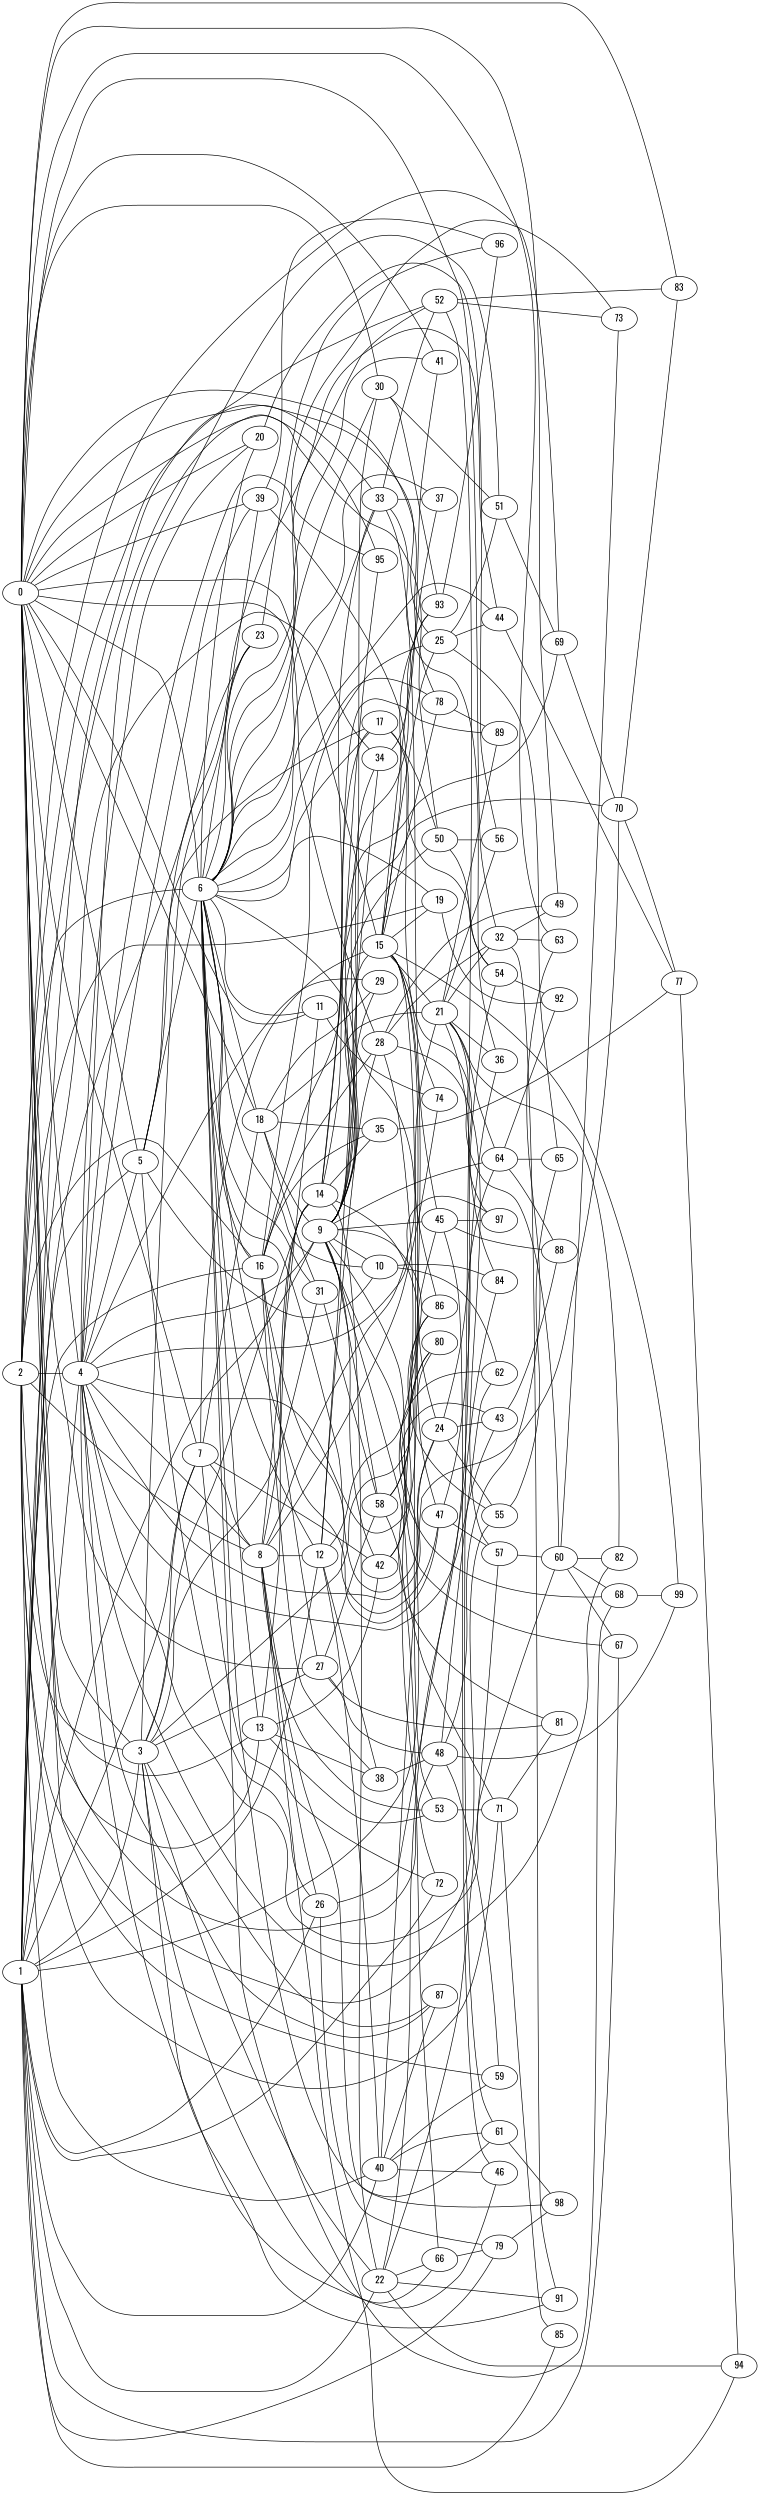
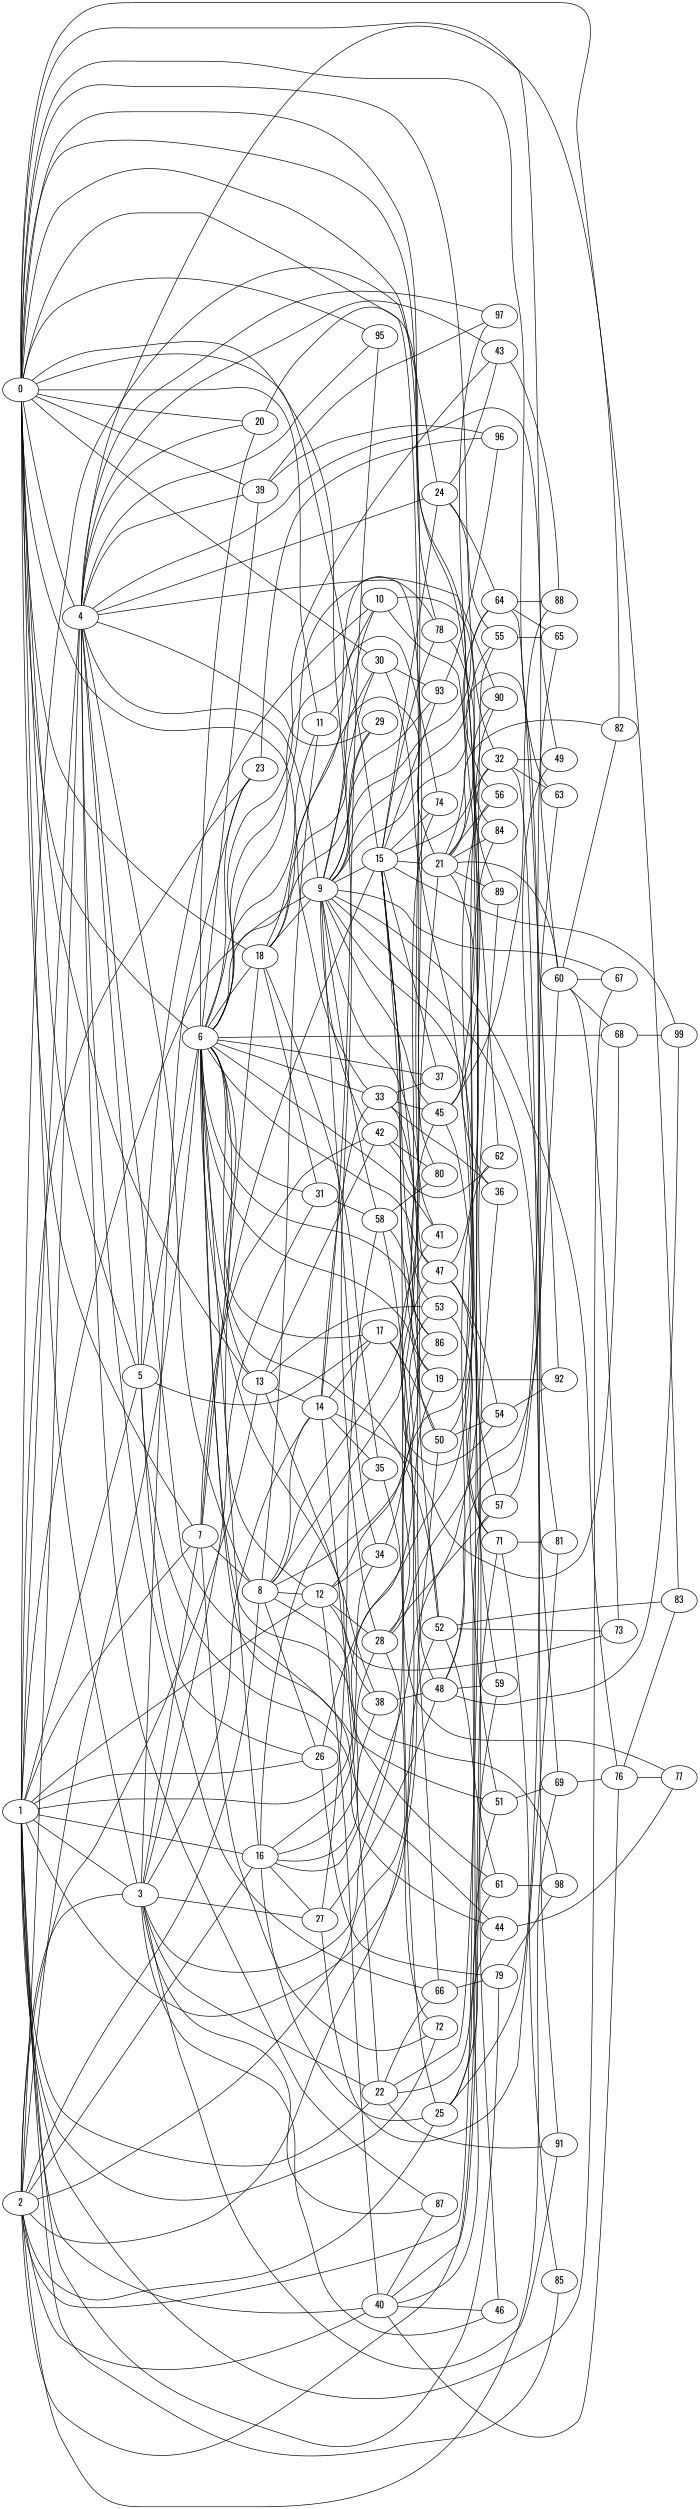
none -> (500, 699)
(619, 809) -> (619, 1778)
(62, 1388) -> none
(739, 2366) -> none
